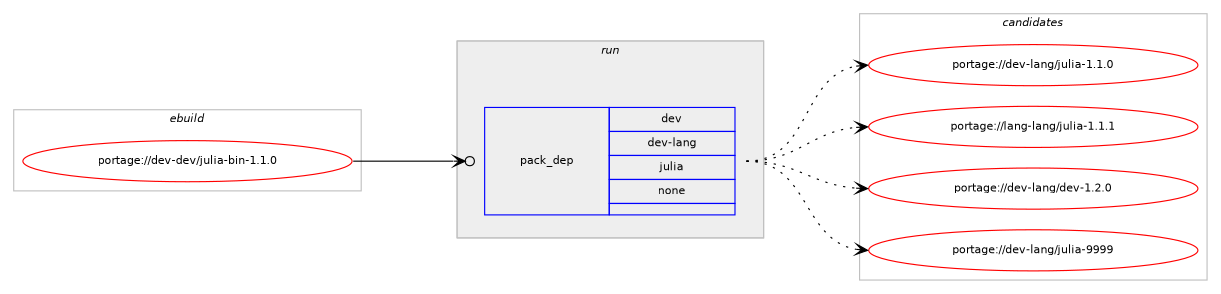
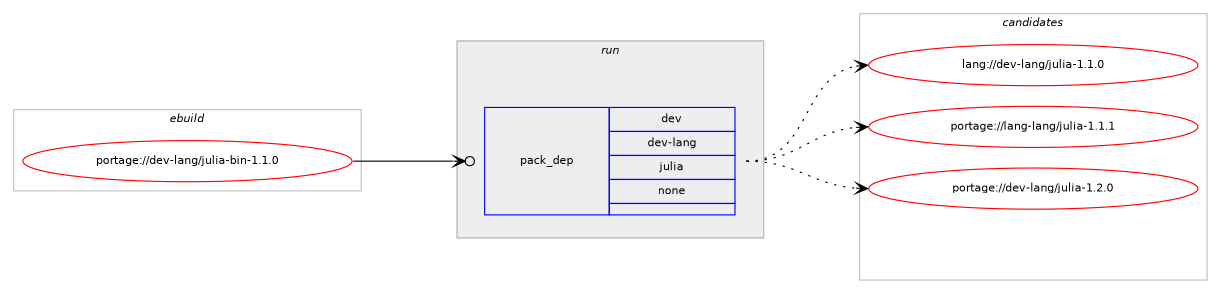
(1033, 65) -> (1033, 65)
(187, 161) -> (187, 161)
(1033, 189) -> (1033, 189)
(1033, 250) -> none
